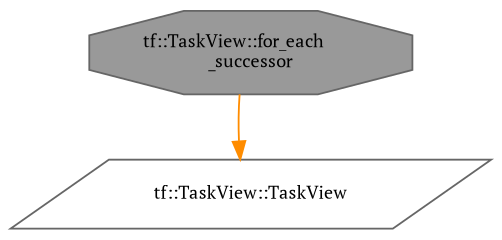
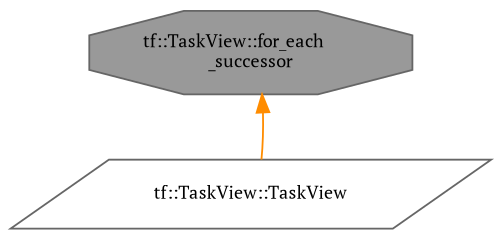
(239, 118) -> (263, 136)
